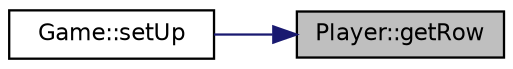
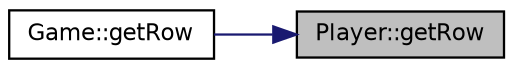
(112, 35) -> (112, 35)
